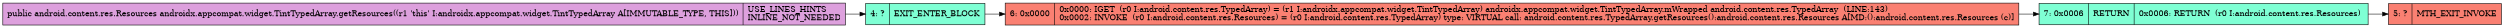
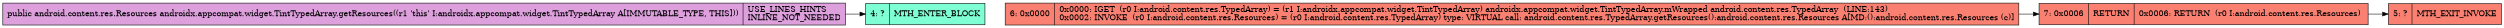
(937, 14) -> (937, 14)
(992, 14) -> none
(2204, 14) -> (2204, 14)
